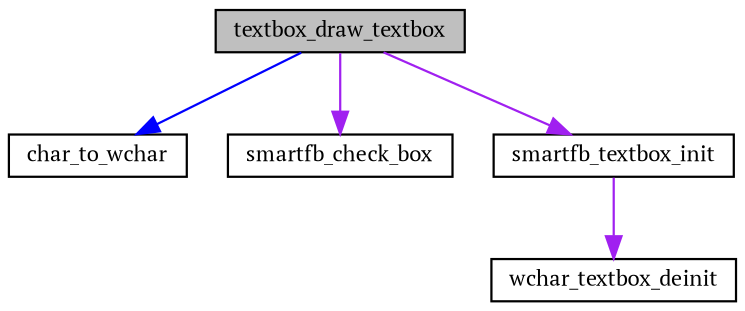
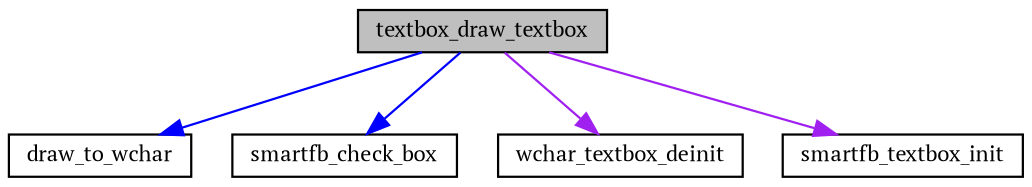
(340, 82) -> (422, 86)
(98, 156) -> (100, 156)
(614, 207) -> (543, 86)
